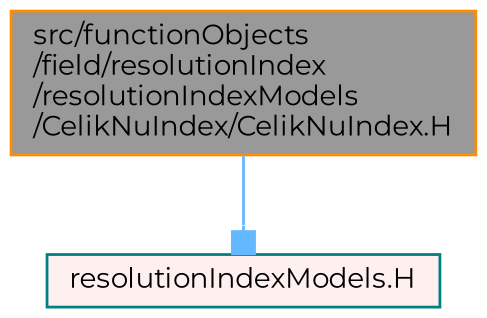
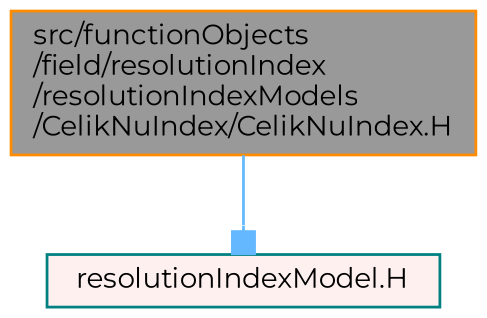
(243, 281) -> (243, 281)
